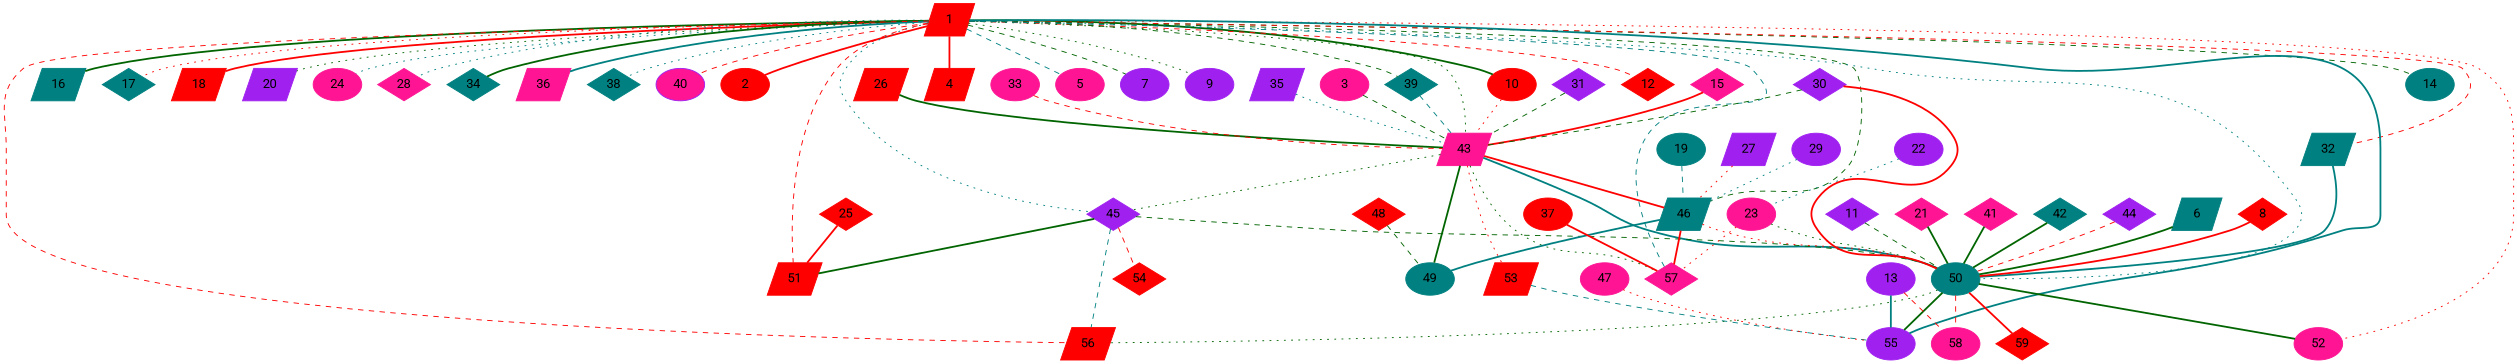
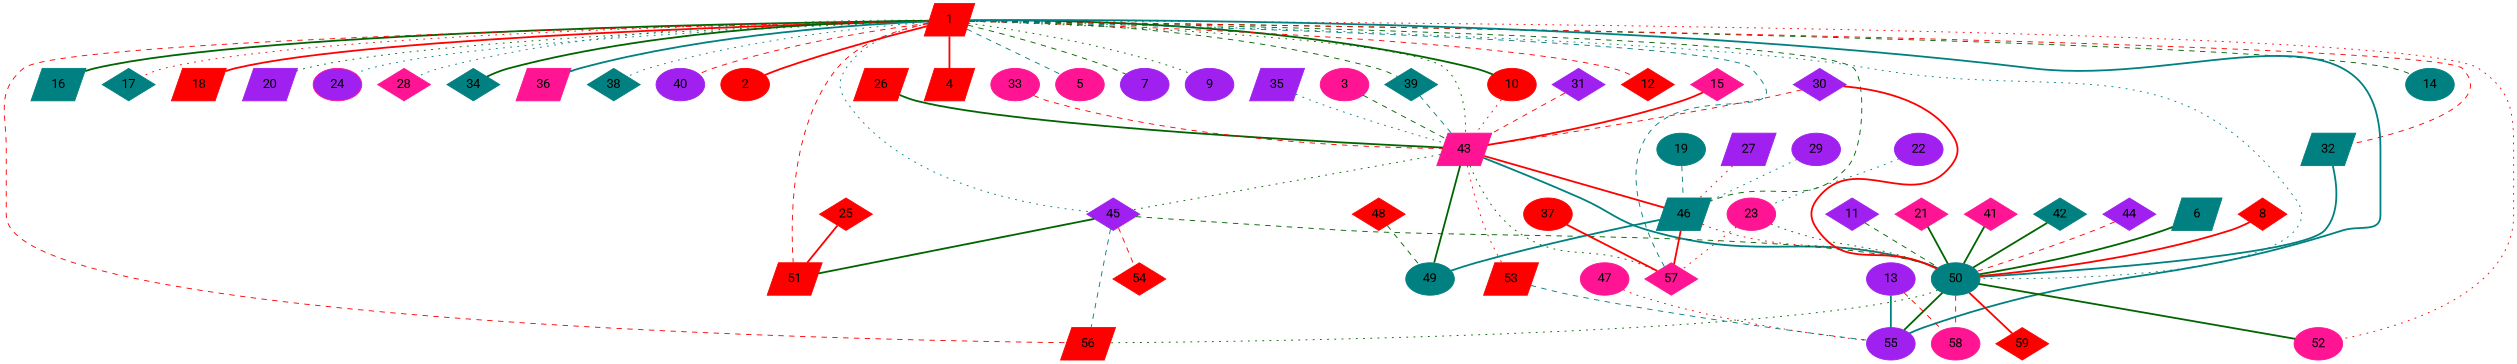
(337, 85) -> (337, 85)
(680, 85) -> (680, 85)
(1528, 113) -> (1528, 113)
(1645, 120) -> (1645, 120)
